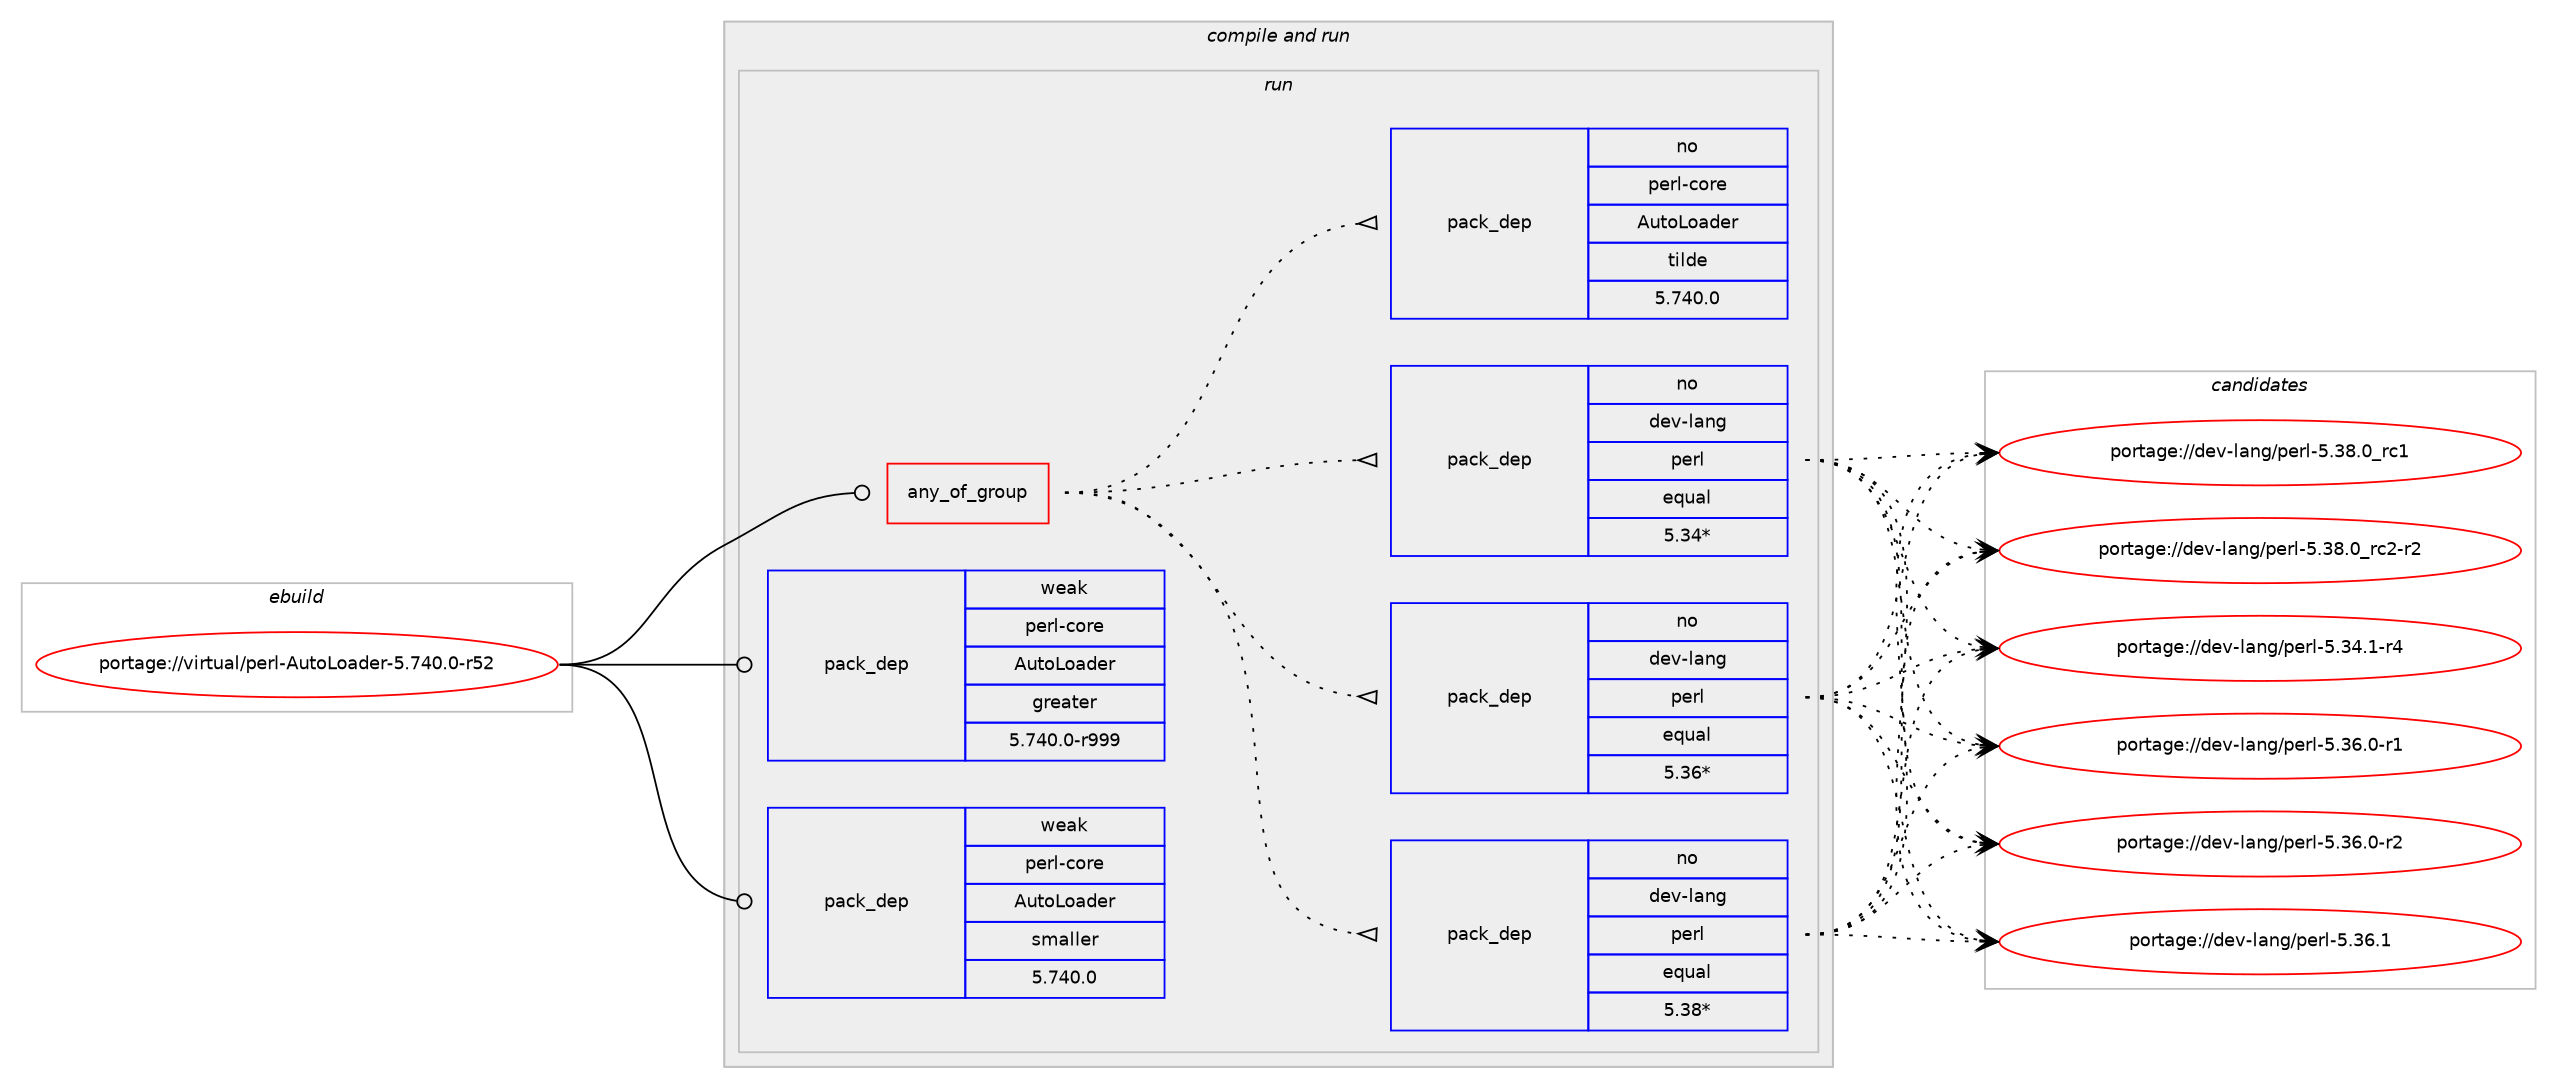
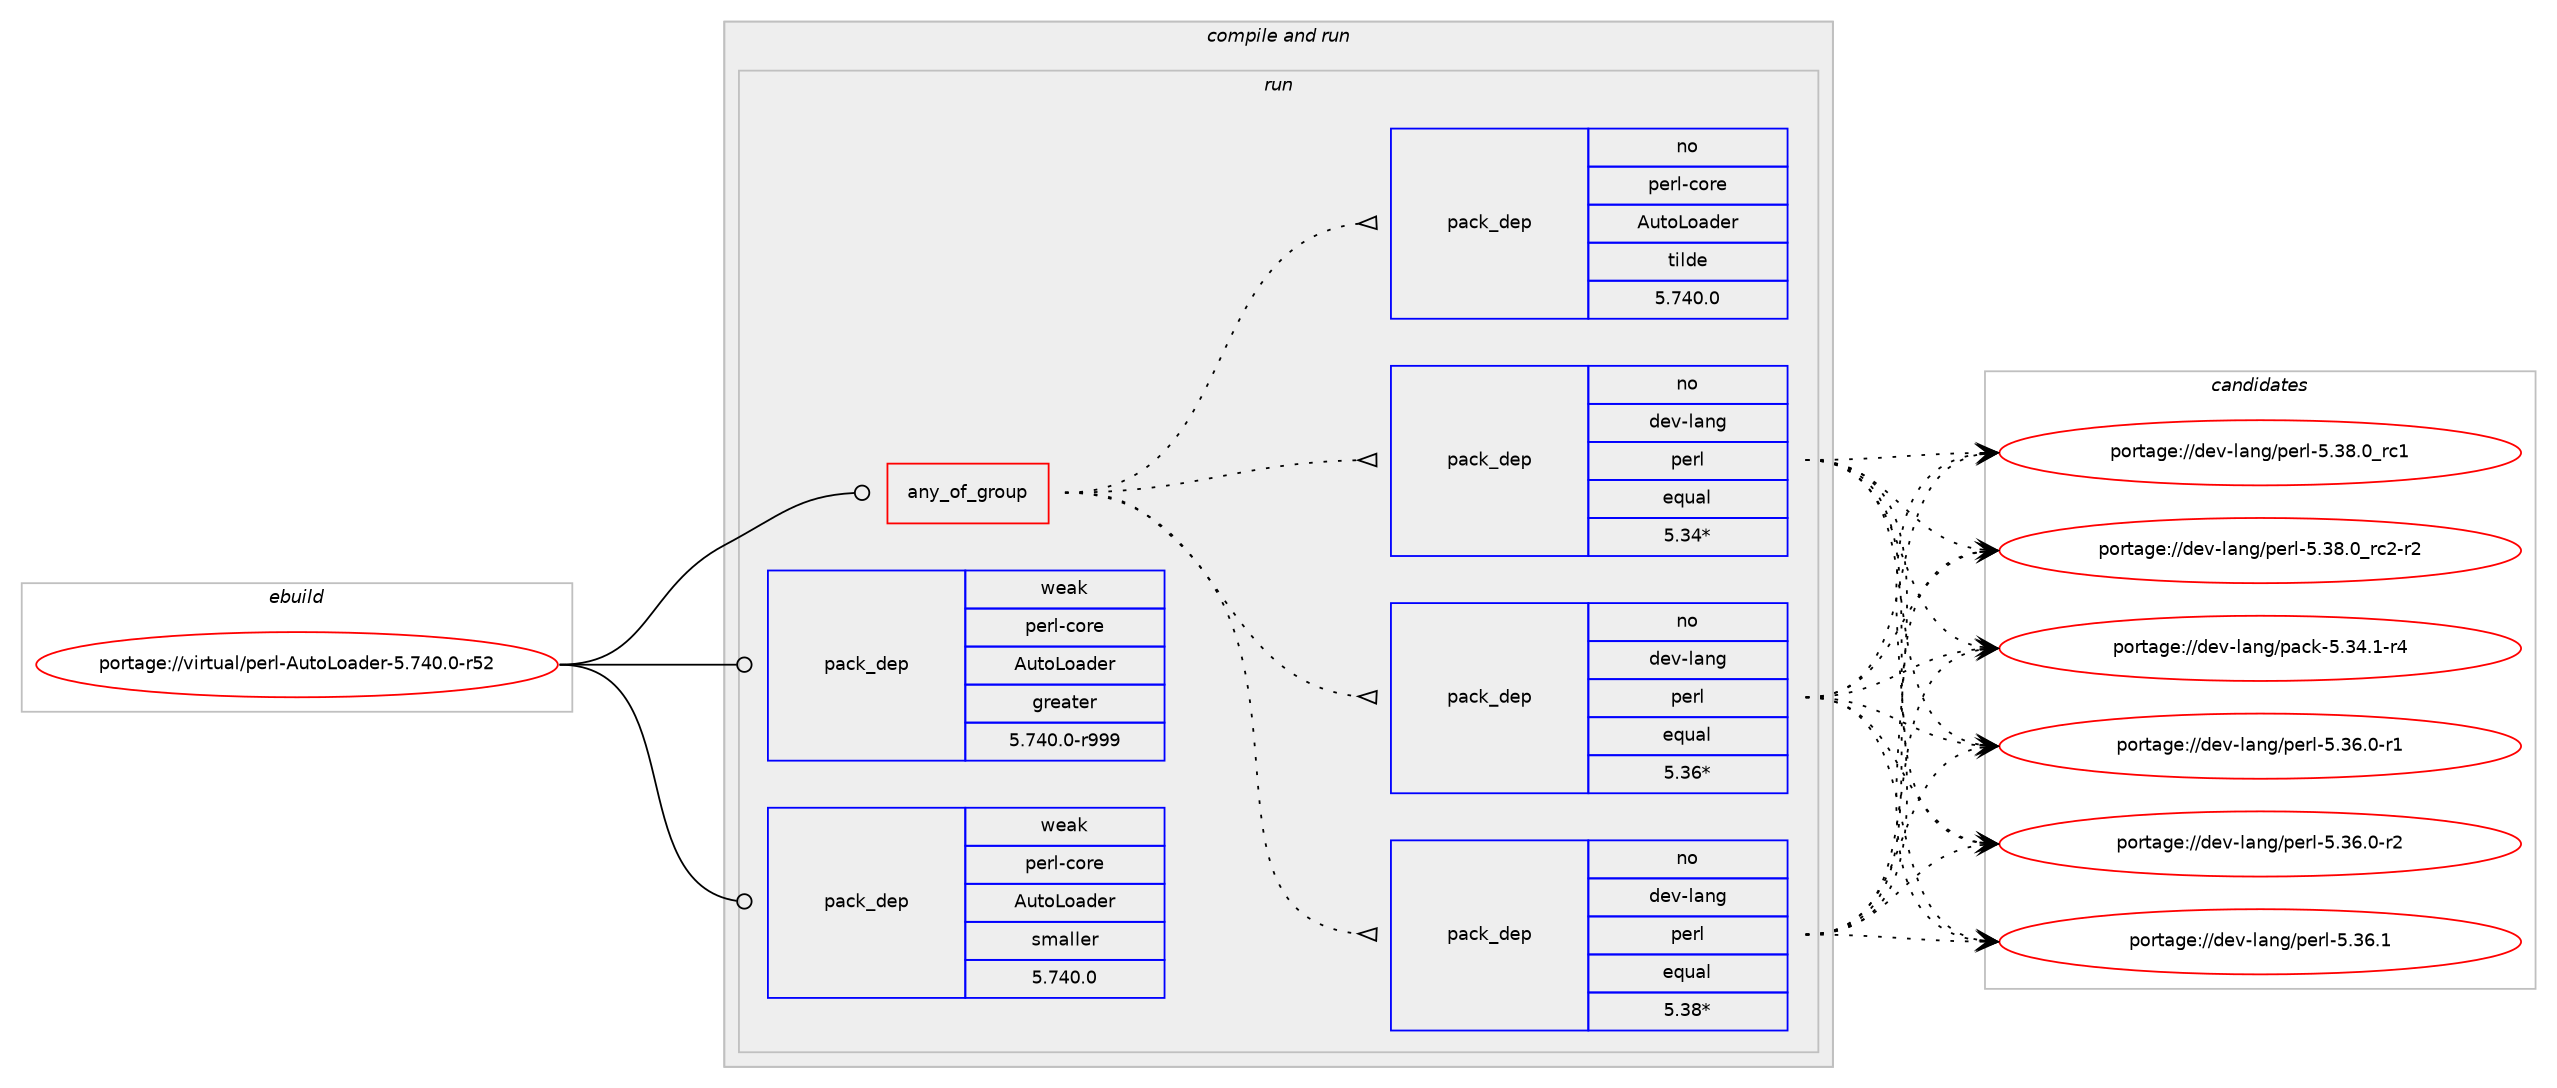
(2260, 648) -> (2260, 648)
